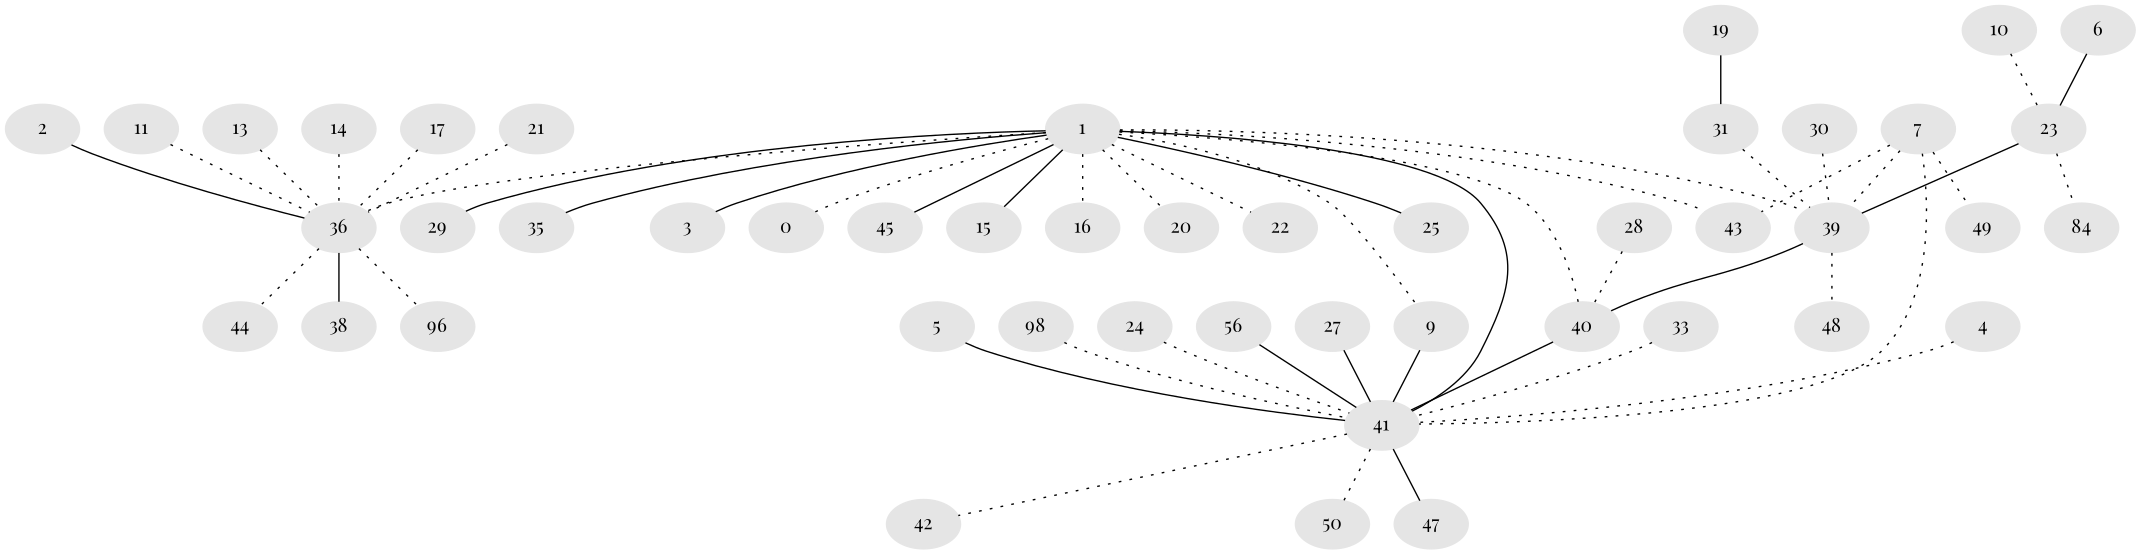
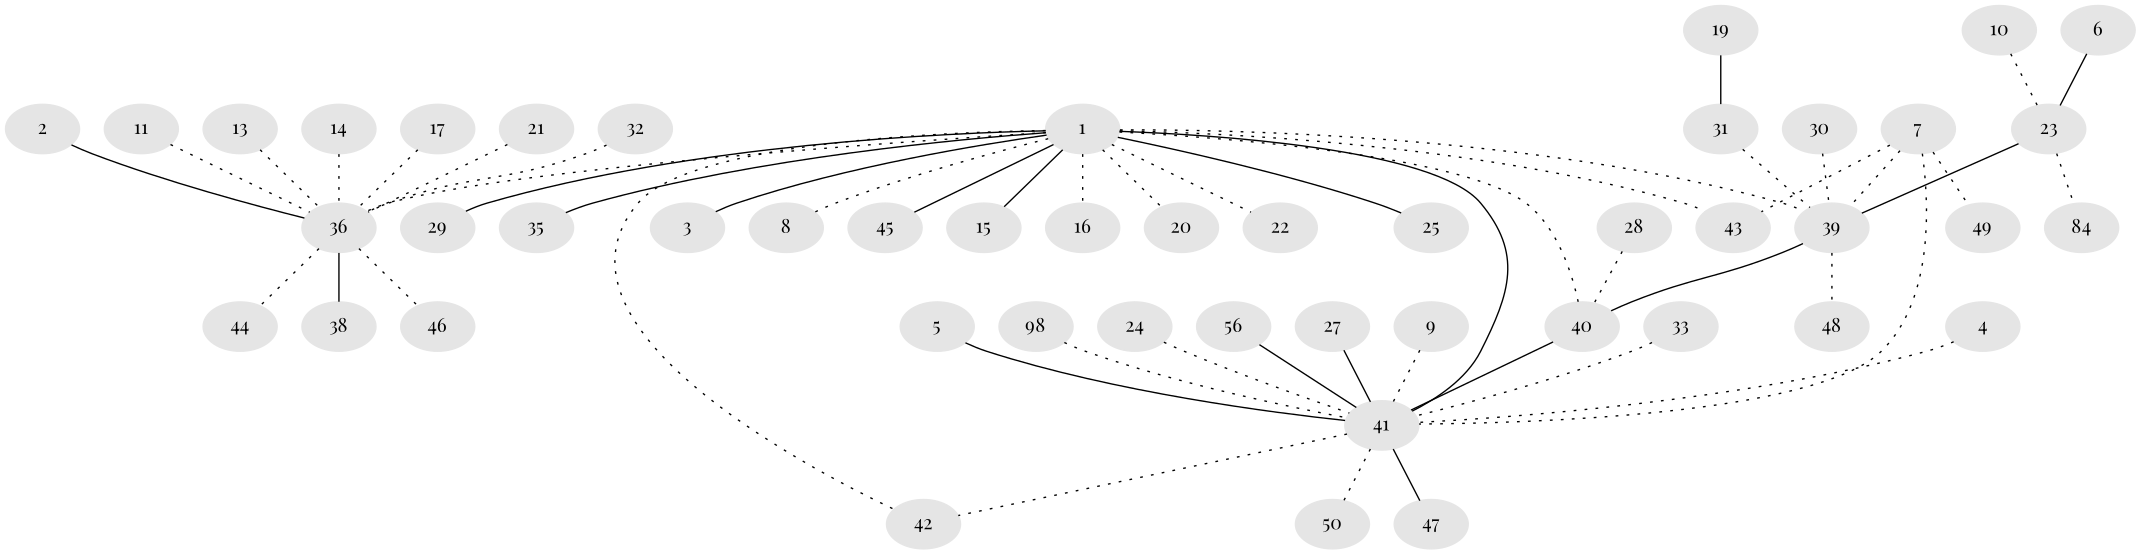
none -> (635, 129)
(1314, 194) -> (632, 216)
(786, 228) -> (786, 228)
(438, 327) -> (438, 327)
(1406, 376) -> (1406, 376)
